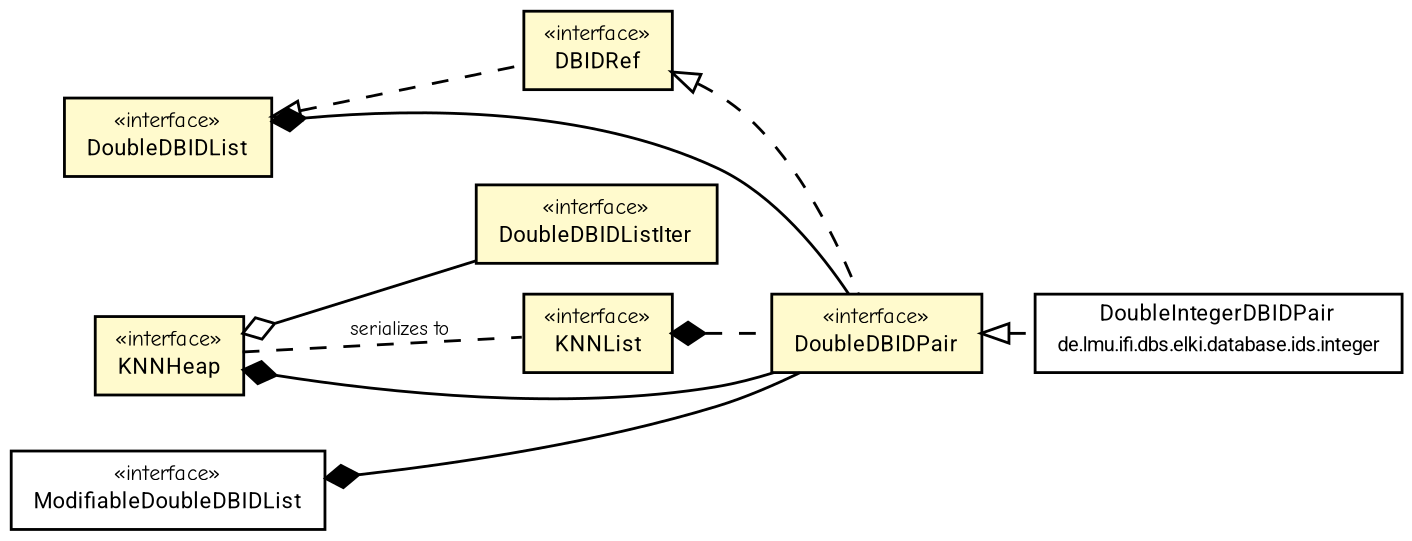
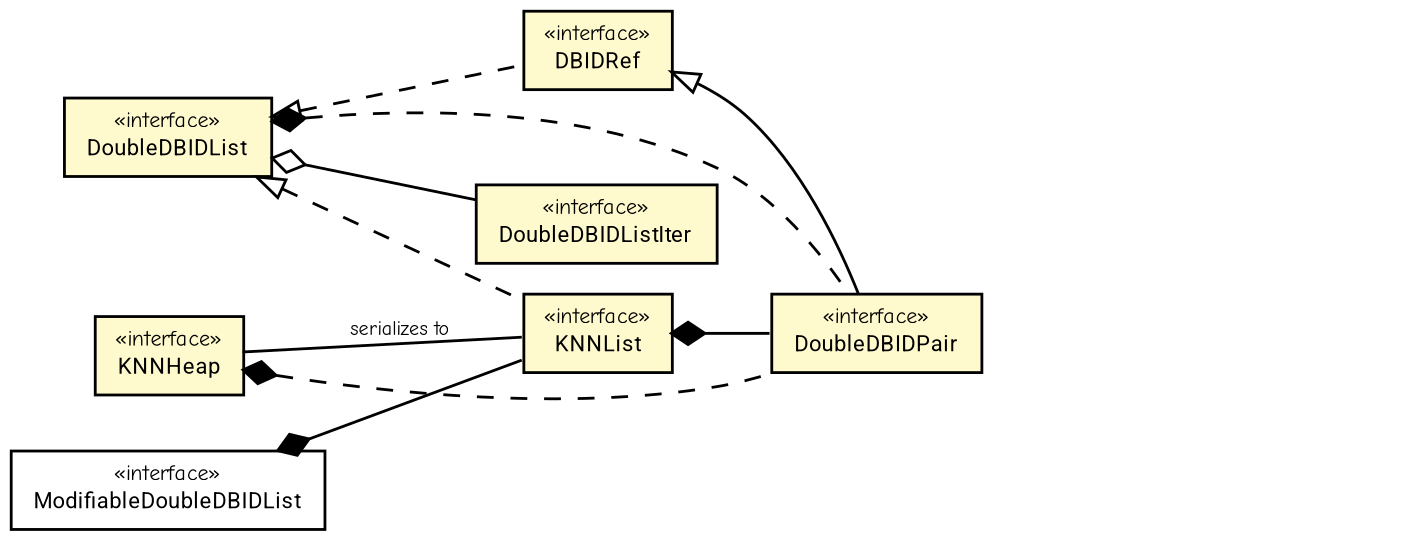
(606, 132) -> (606, 132)
(796, 174) -> (796, 174)
none -> (402, 244)
(376, 292) -> (391, 182)
(737, 333) -> (737, 333)
(1217, 333) -> none
(382, 345) -> (382, 345)
(526, 398) -> (526, 398)
(583, 440) -> (394, 407)
